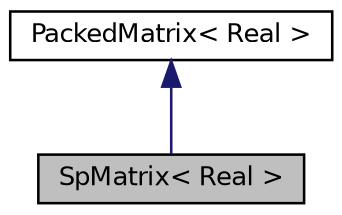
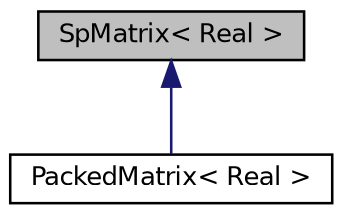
(171, 121) -> (171, 121)
